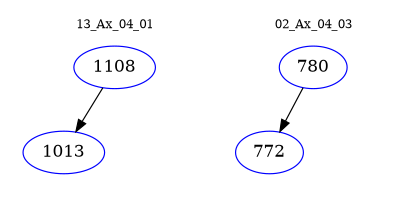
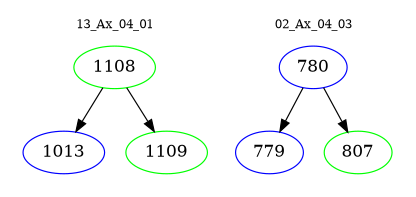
(115, 67) -> (115, 67)
none -> (167, 152)
(269, 152) -> (269, 152)
none -> (358, 152)
